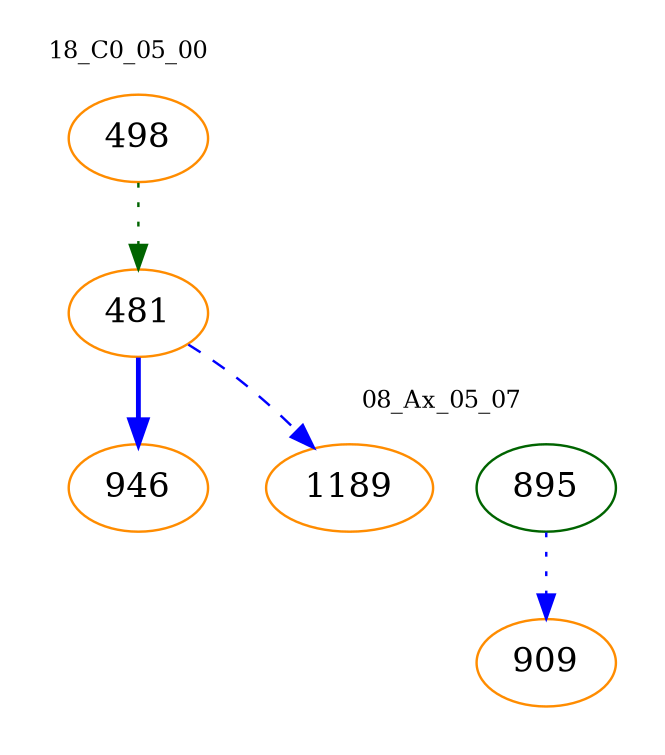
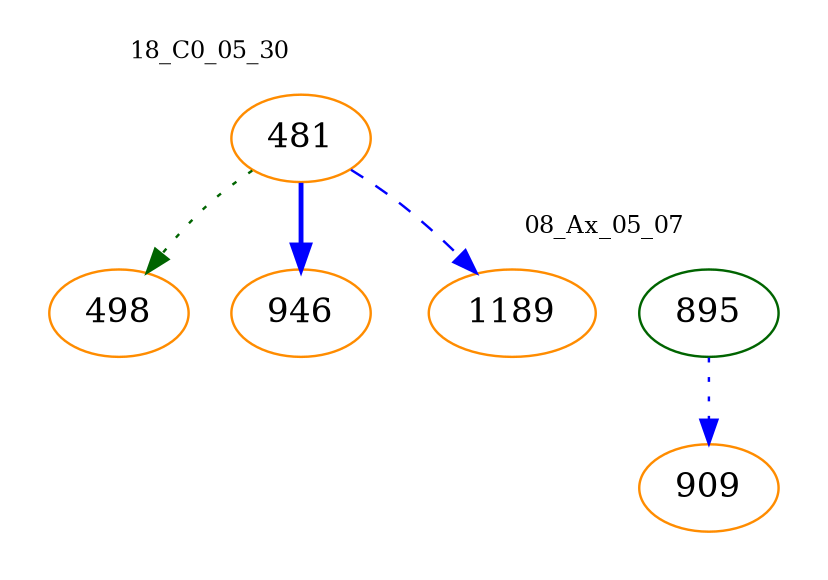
(129, 52) -> (210, 52)
(138, 214) -> (204, 209)
